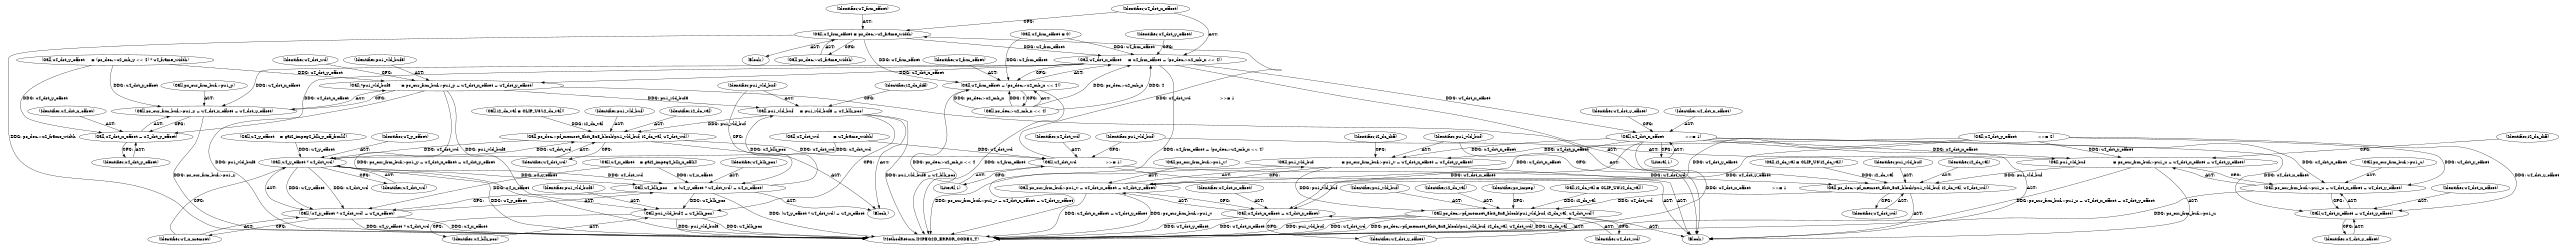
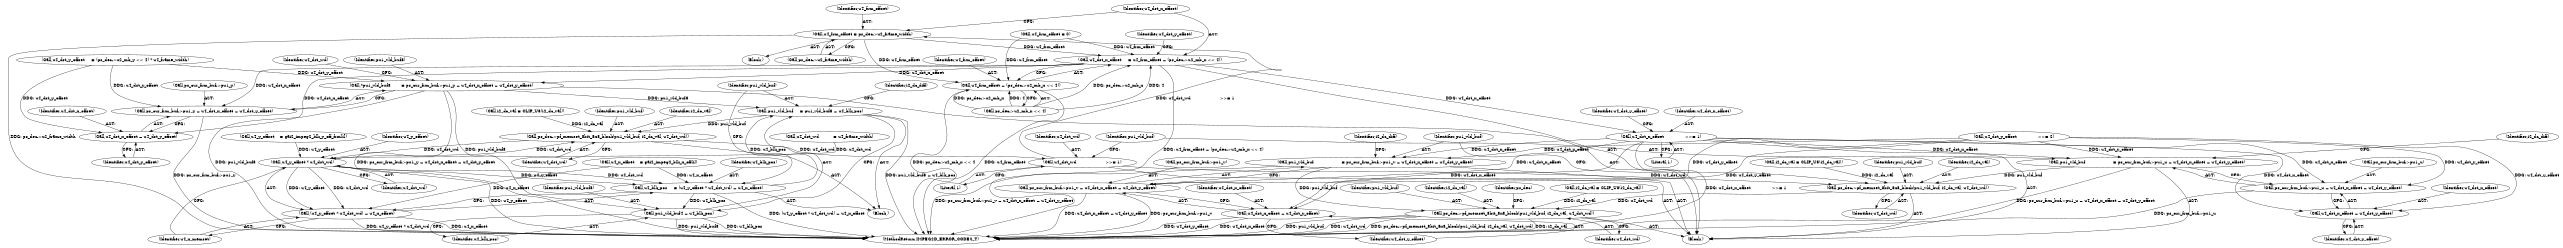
(955, 150) -> none
none -> (818, 180)
(1513, 188) -> (1513, 188)
